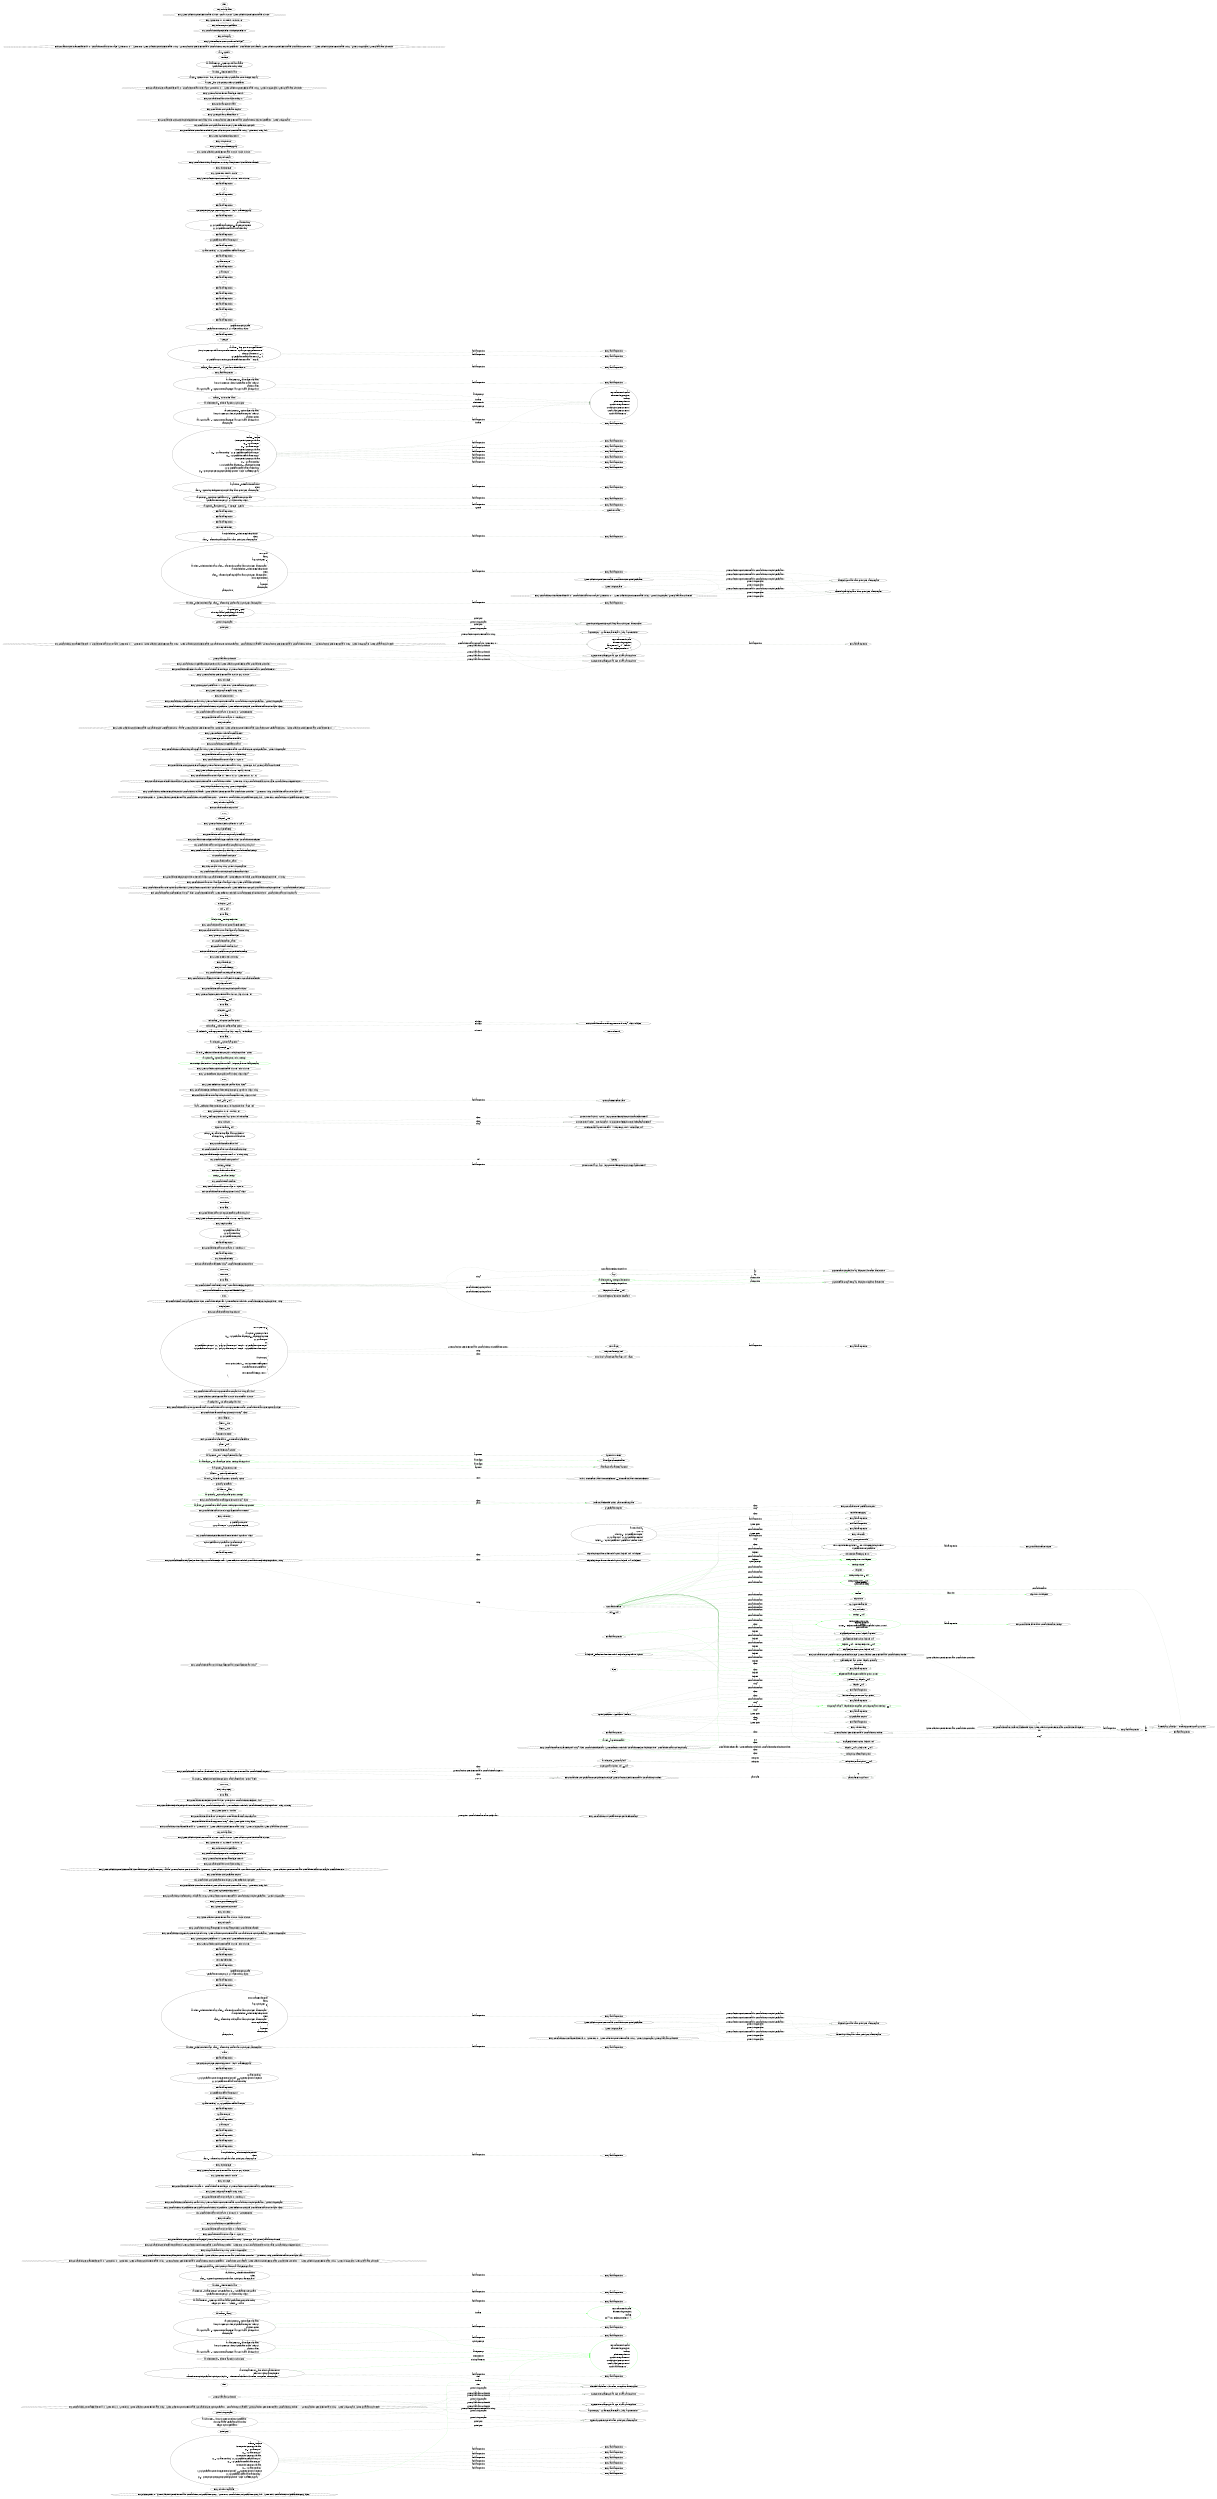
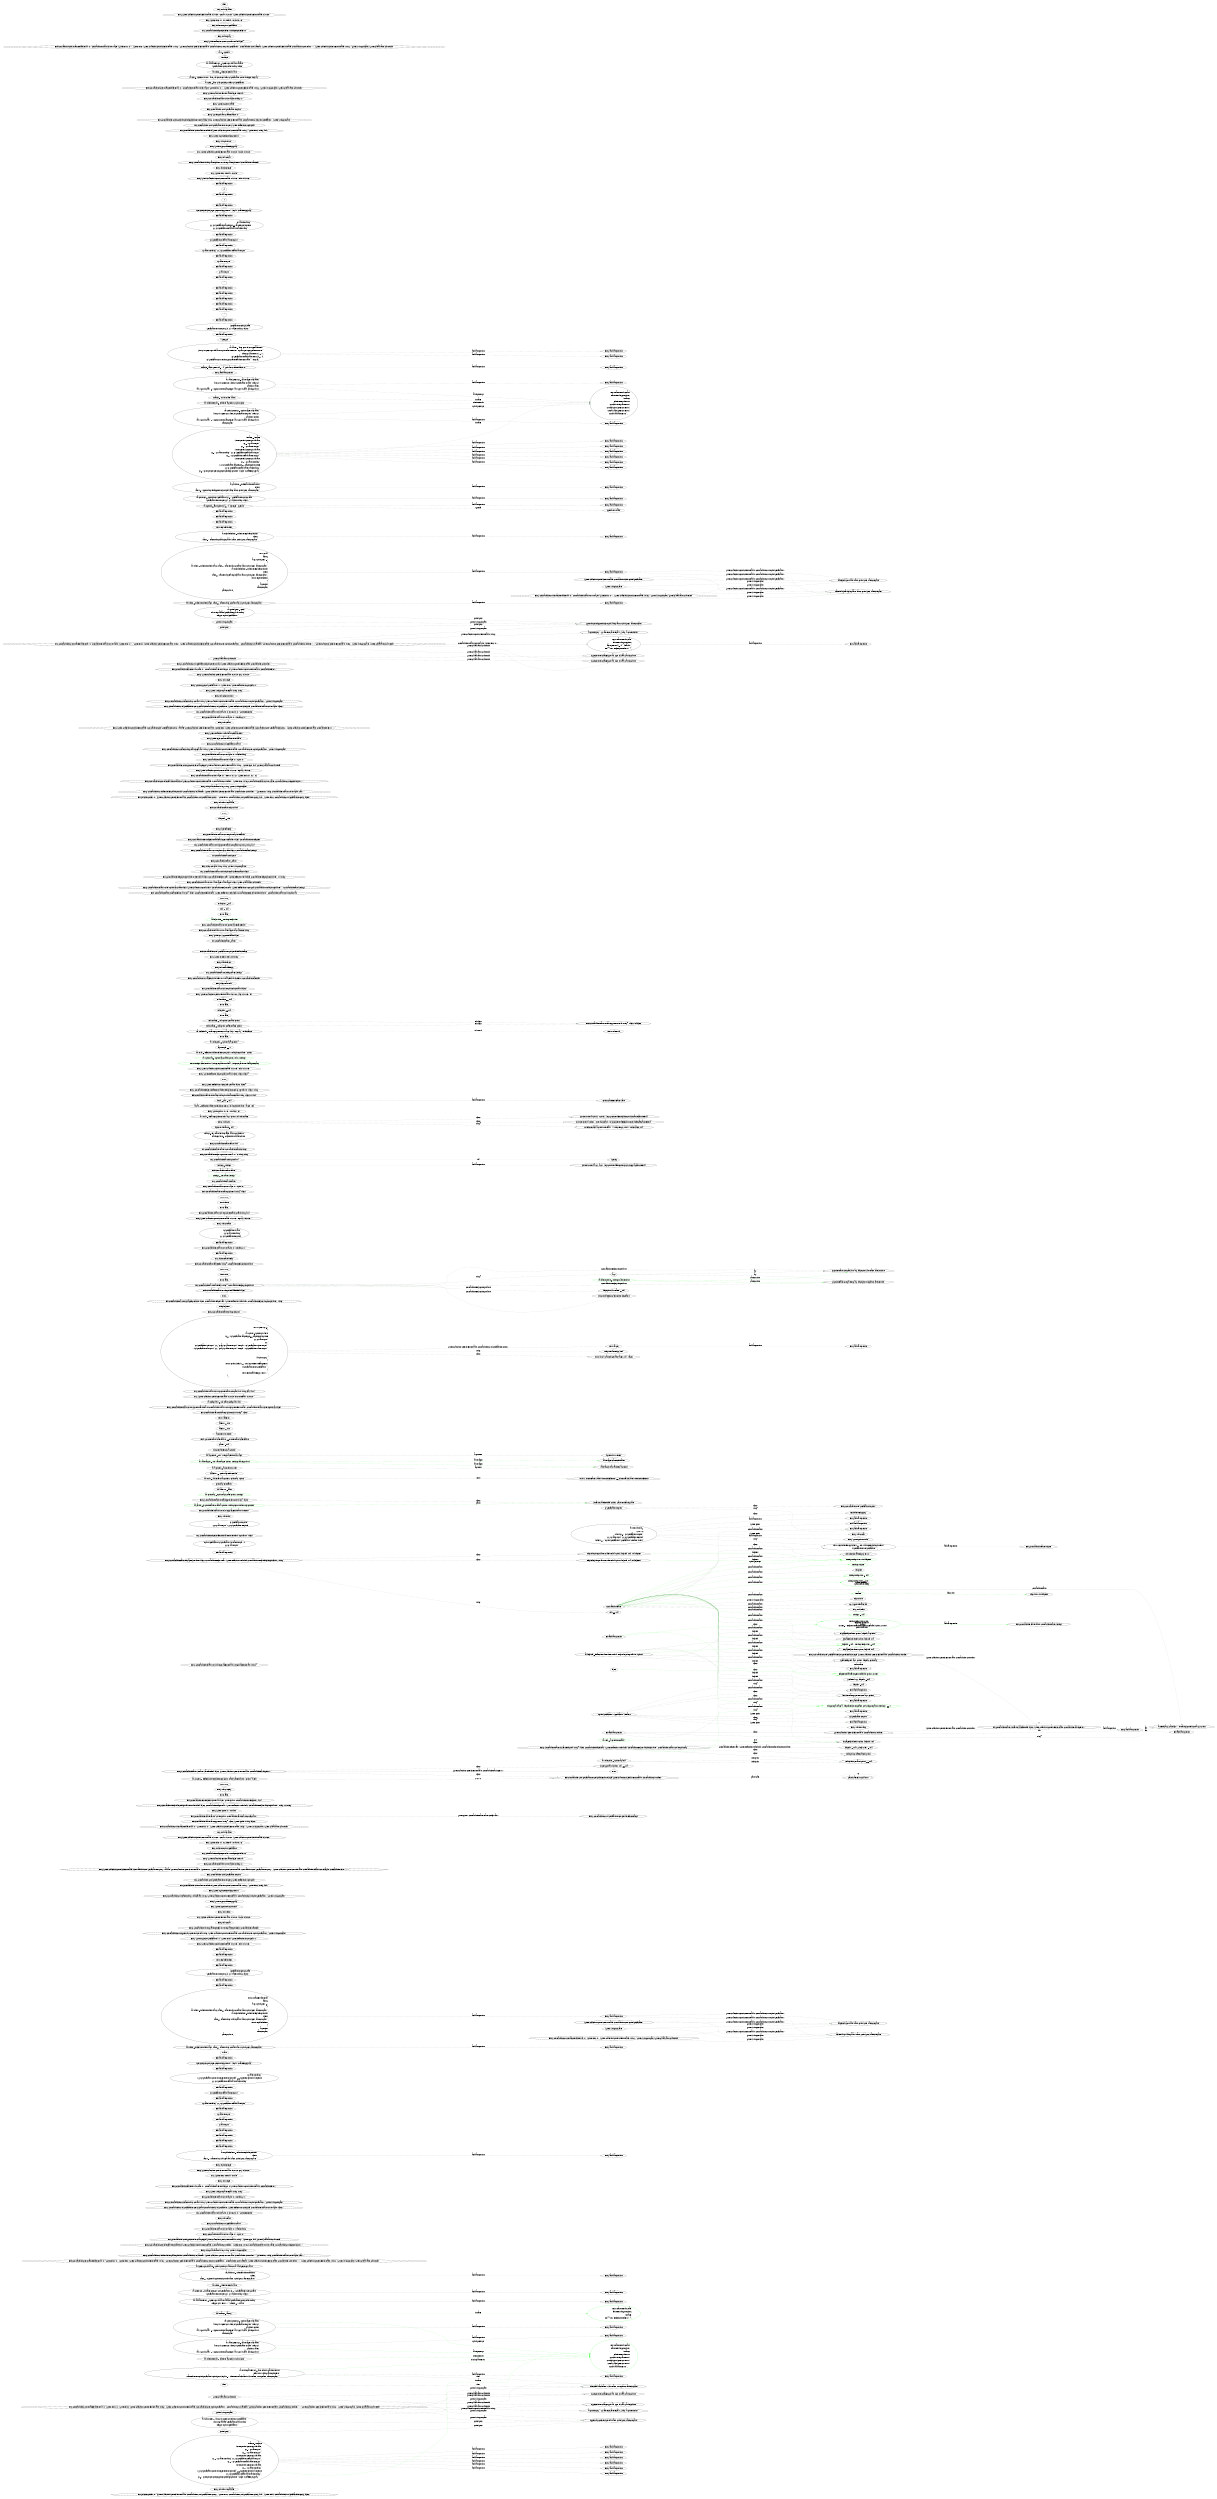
(224, 104) -> (224, 104)
(224, 824) -> none
(224, 946) -> none
(224, 1224) -> (224, 1224)
(755, 1600) -> (755, 1600)
